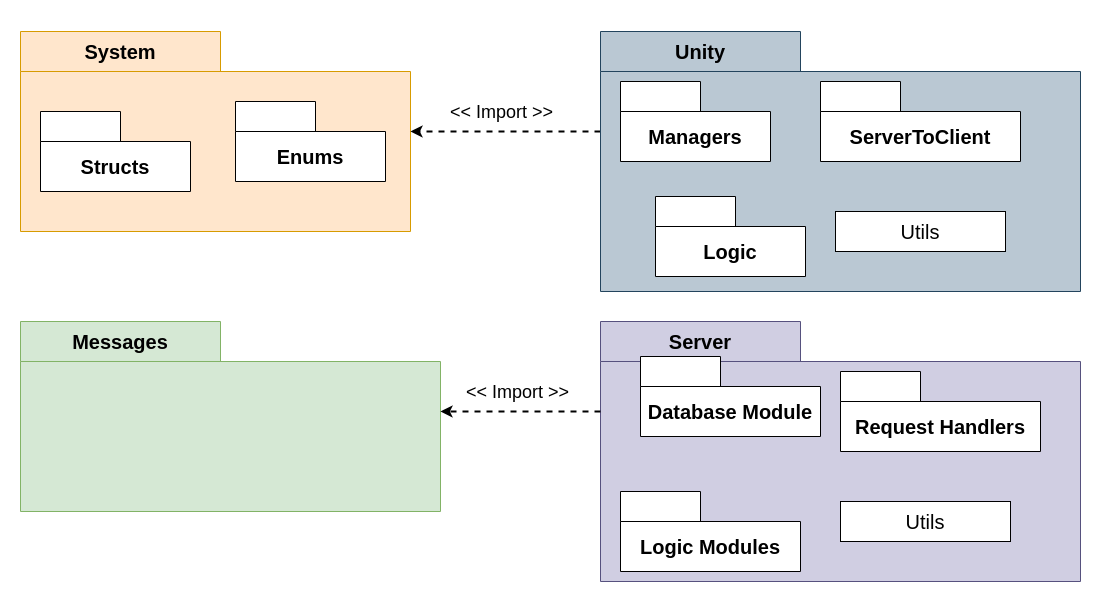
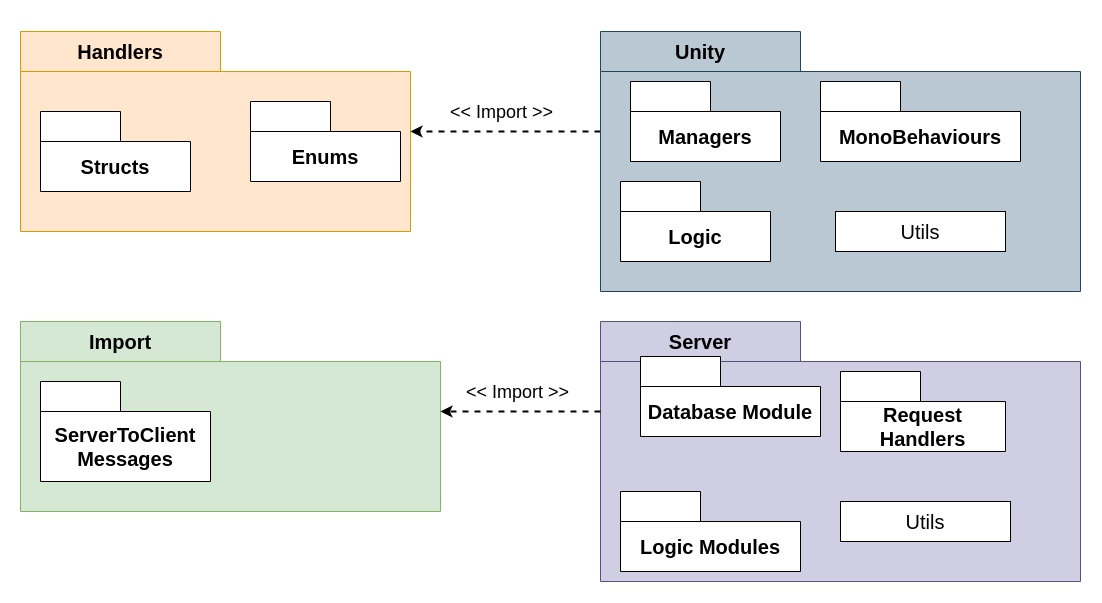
(121, 52) -> (121, 52)
(696, 122) -> (706, 122)
(921, 137) -> (921, 137)
(311, 142) -> (326, 142)
(731, 237) -> (696, 222)
(121, 342) -> (121, 342)
(941, 412) -> (923, 412)
none -> (126, 432)
